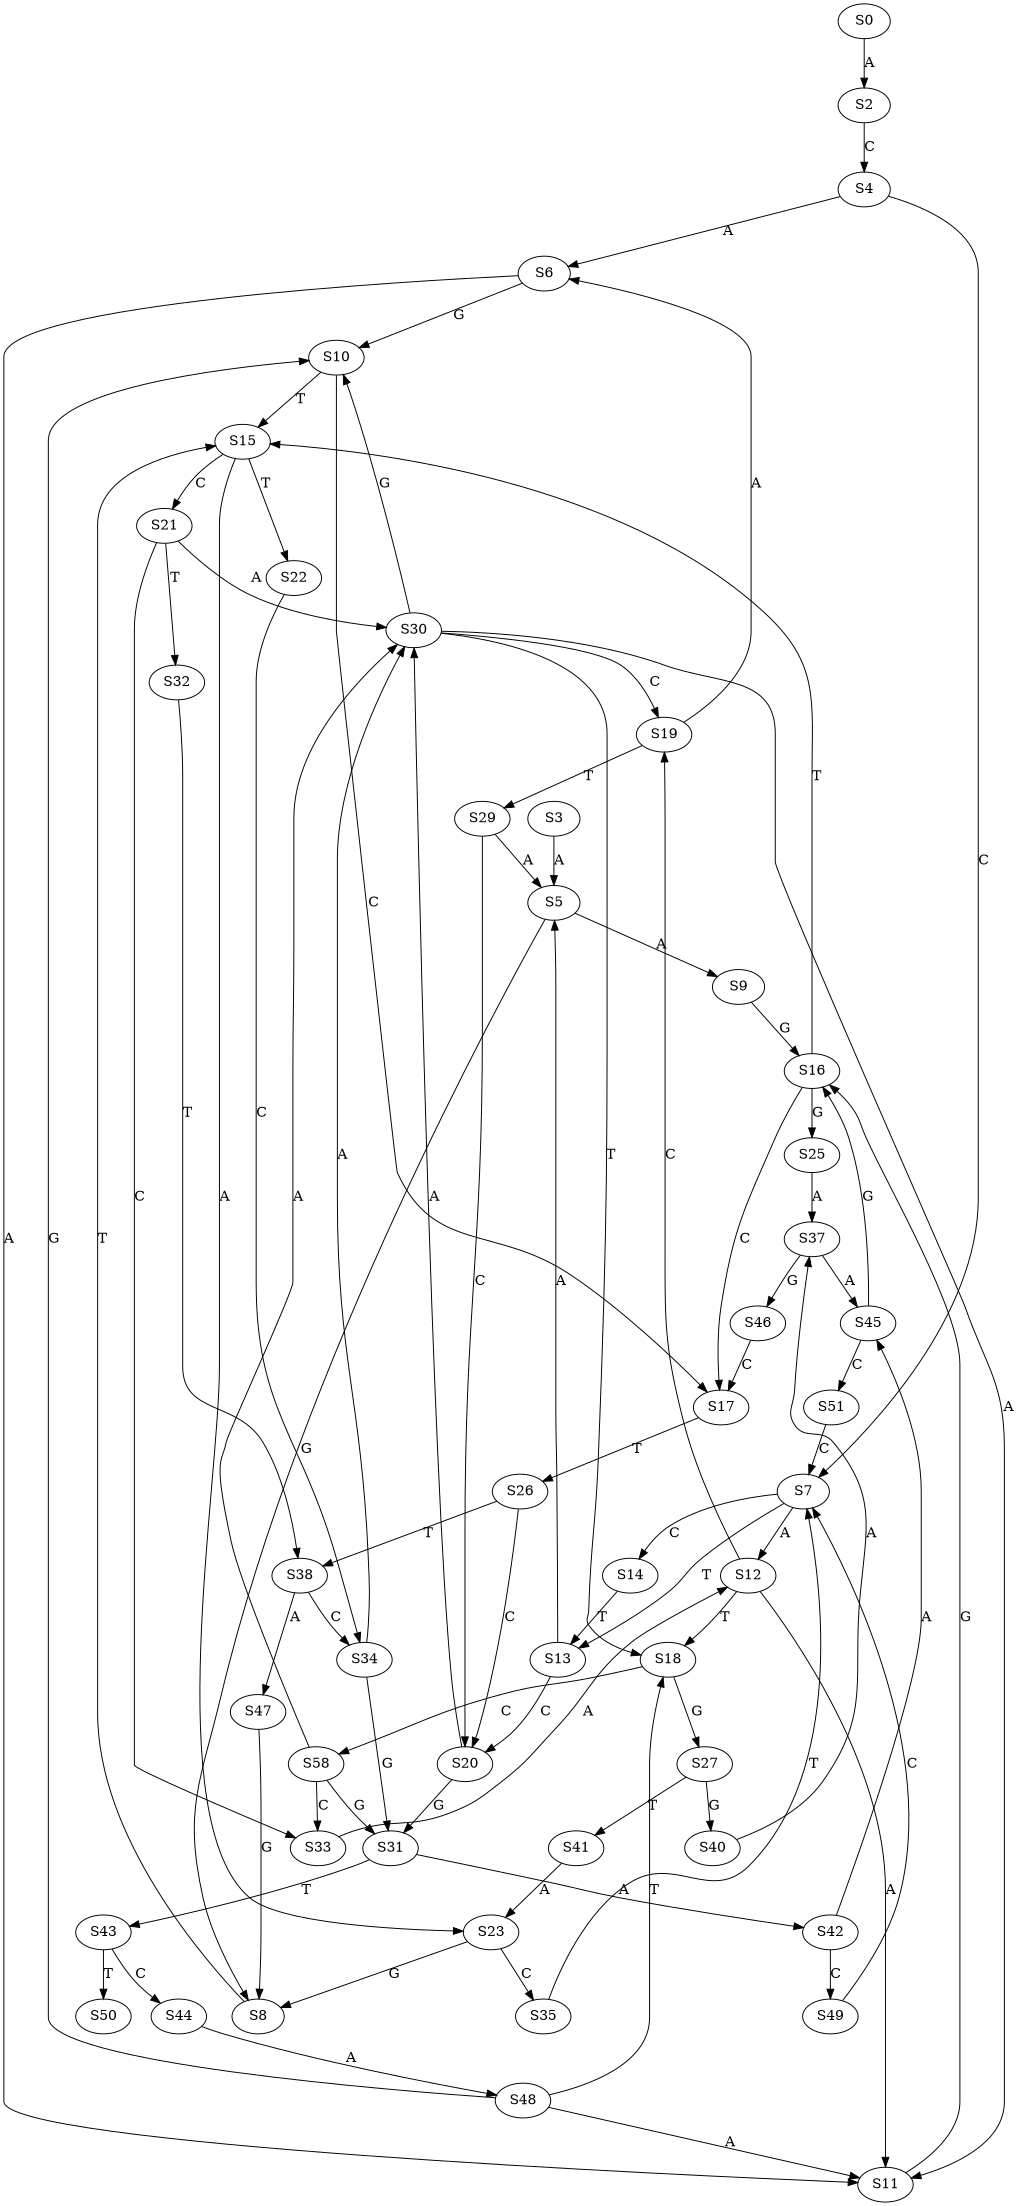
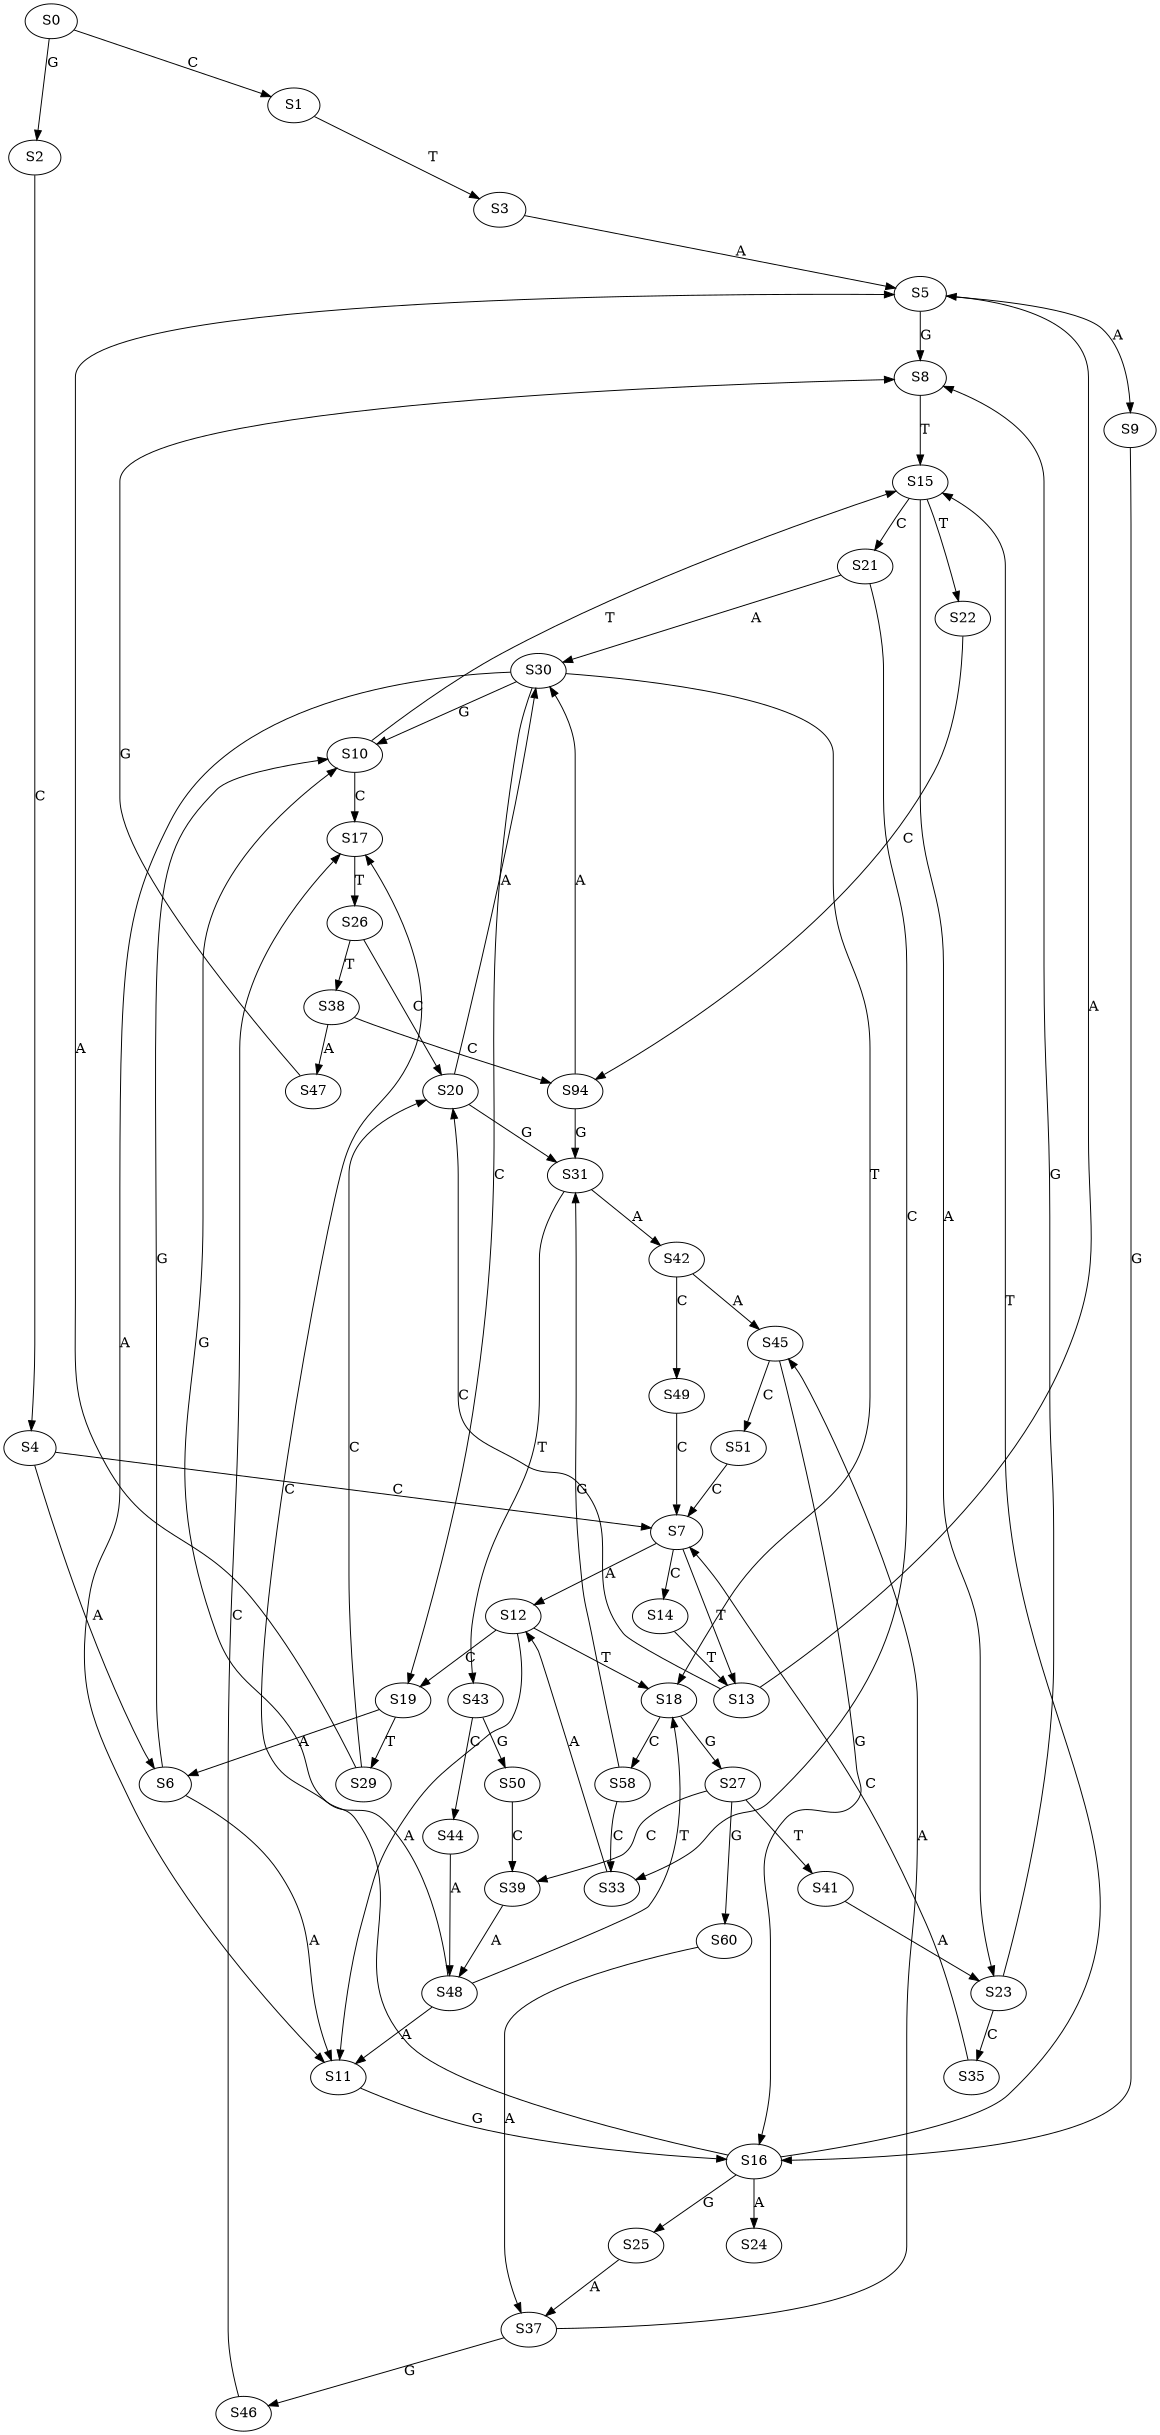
(869, 63) -> (53, 63)
none -> (294, 105)
(177, 682) -> none
(293, 1198) -> none
(364, 1660) -> (575, 1091)
(814, 1764) -> (870, 1784)
(712, 1848) -> (724, 1941)
none -> (512, 1889)
(108, 1974) -> (503, 1742)
none -> (754, 2246)
